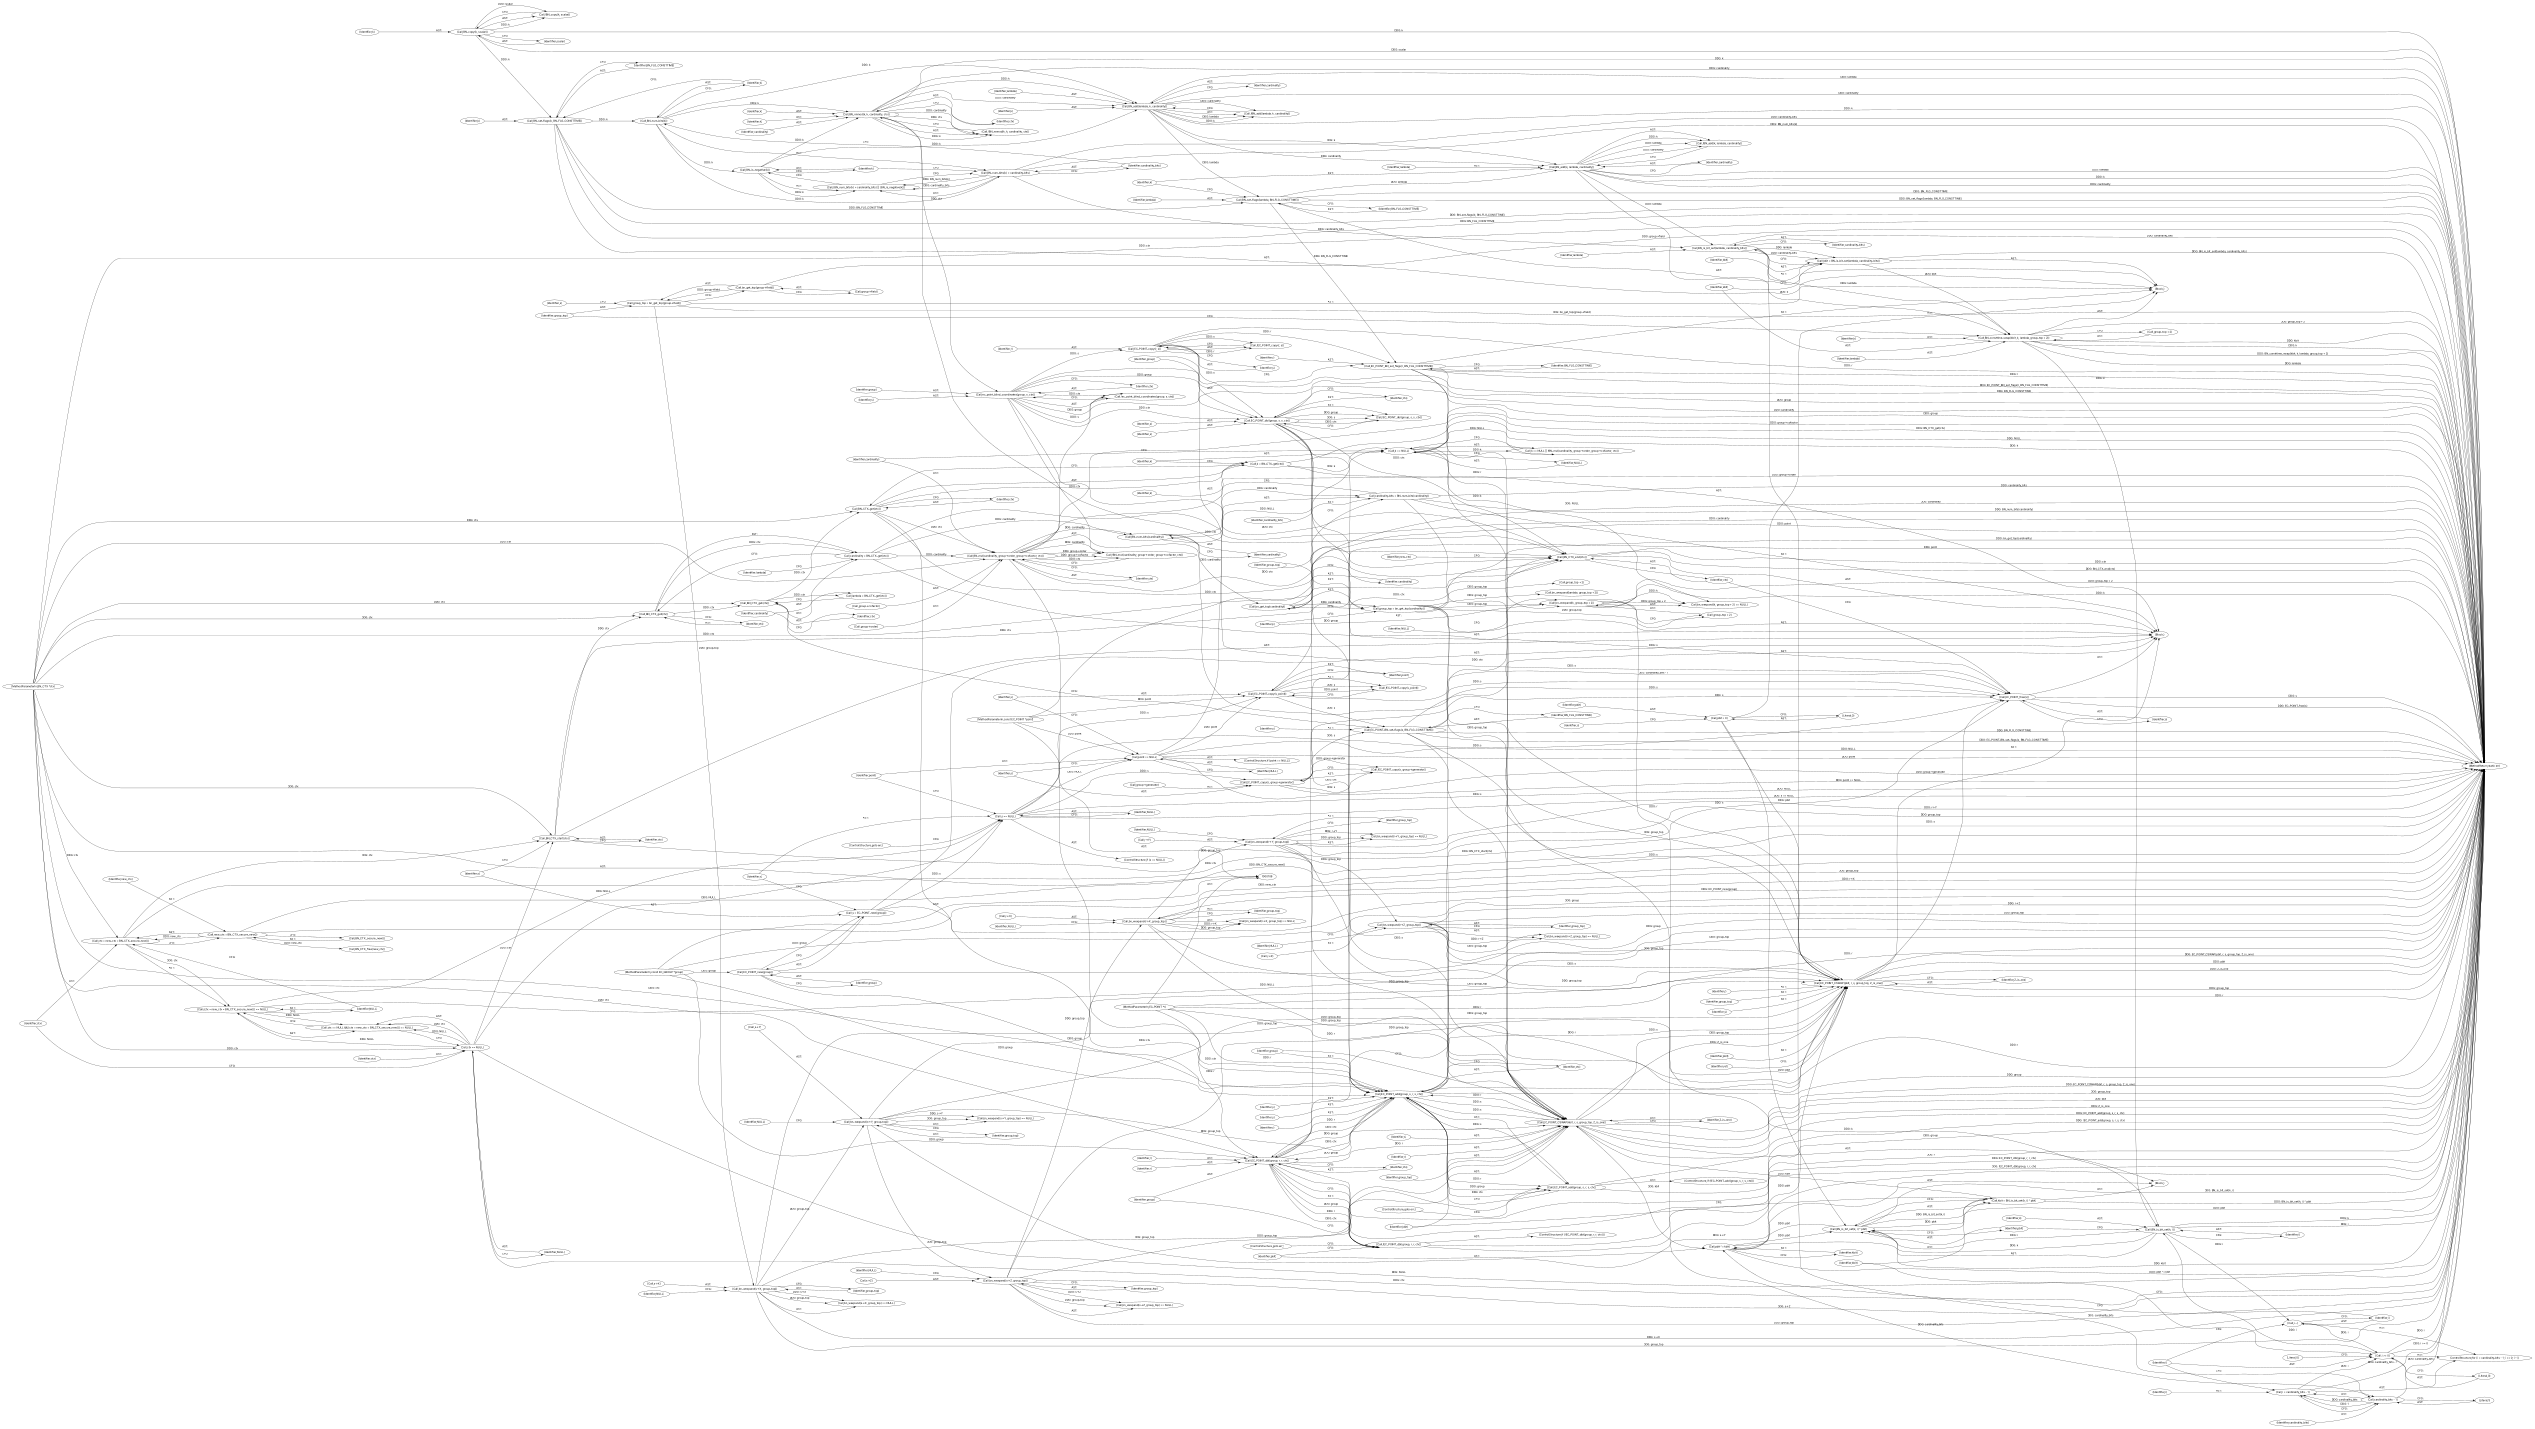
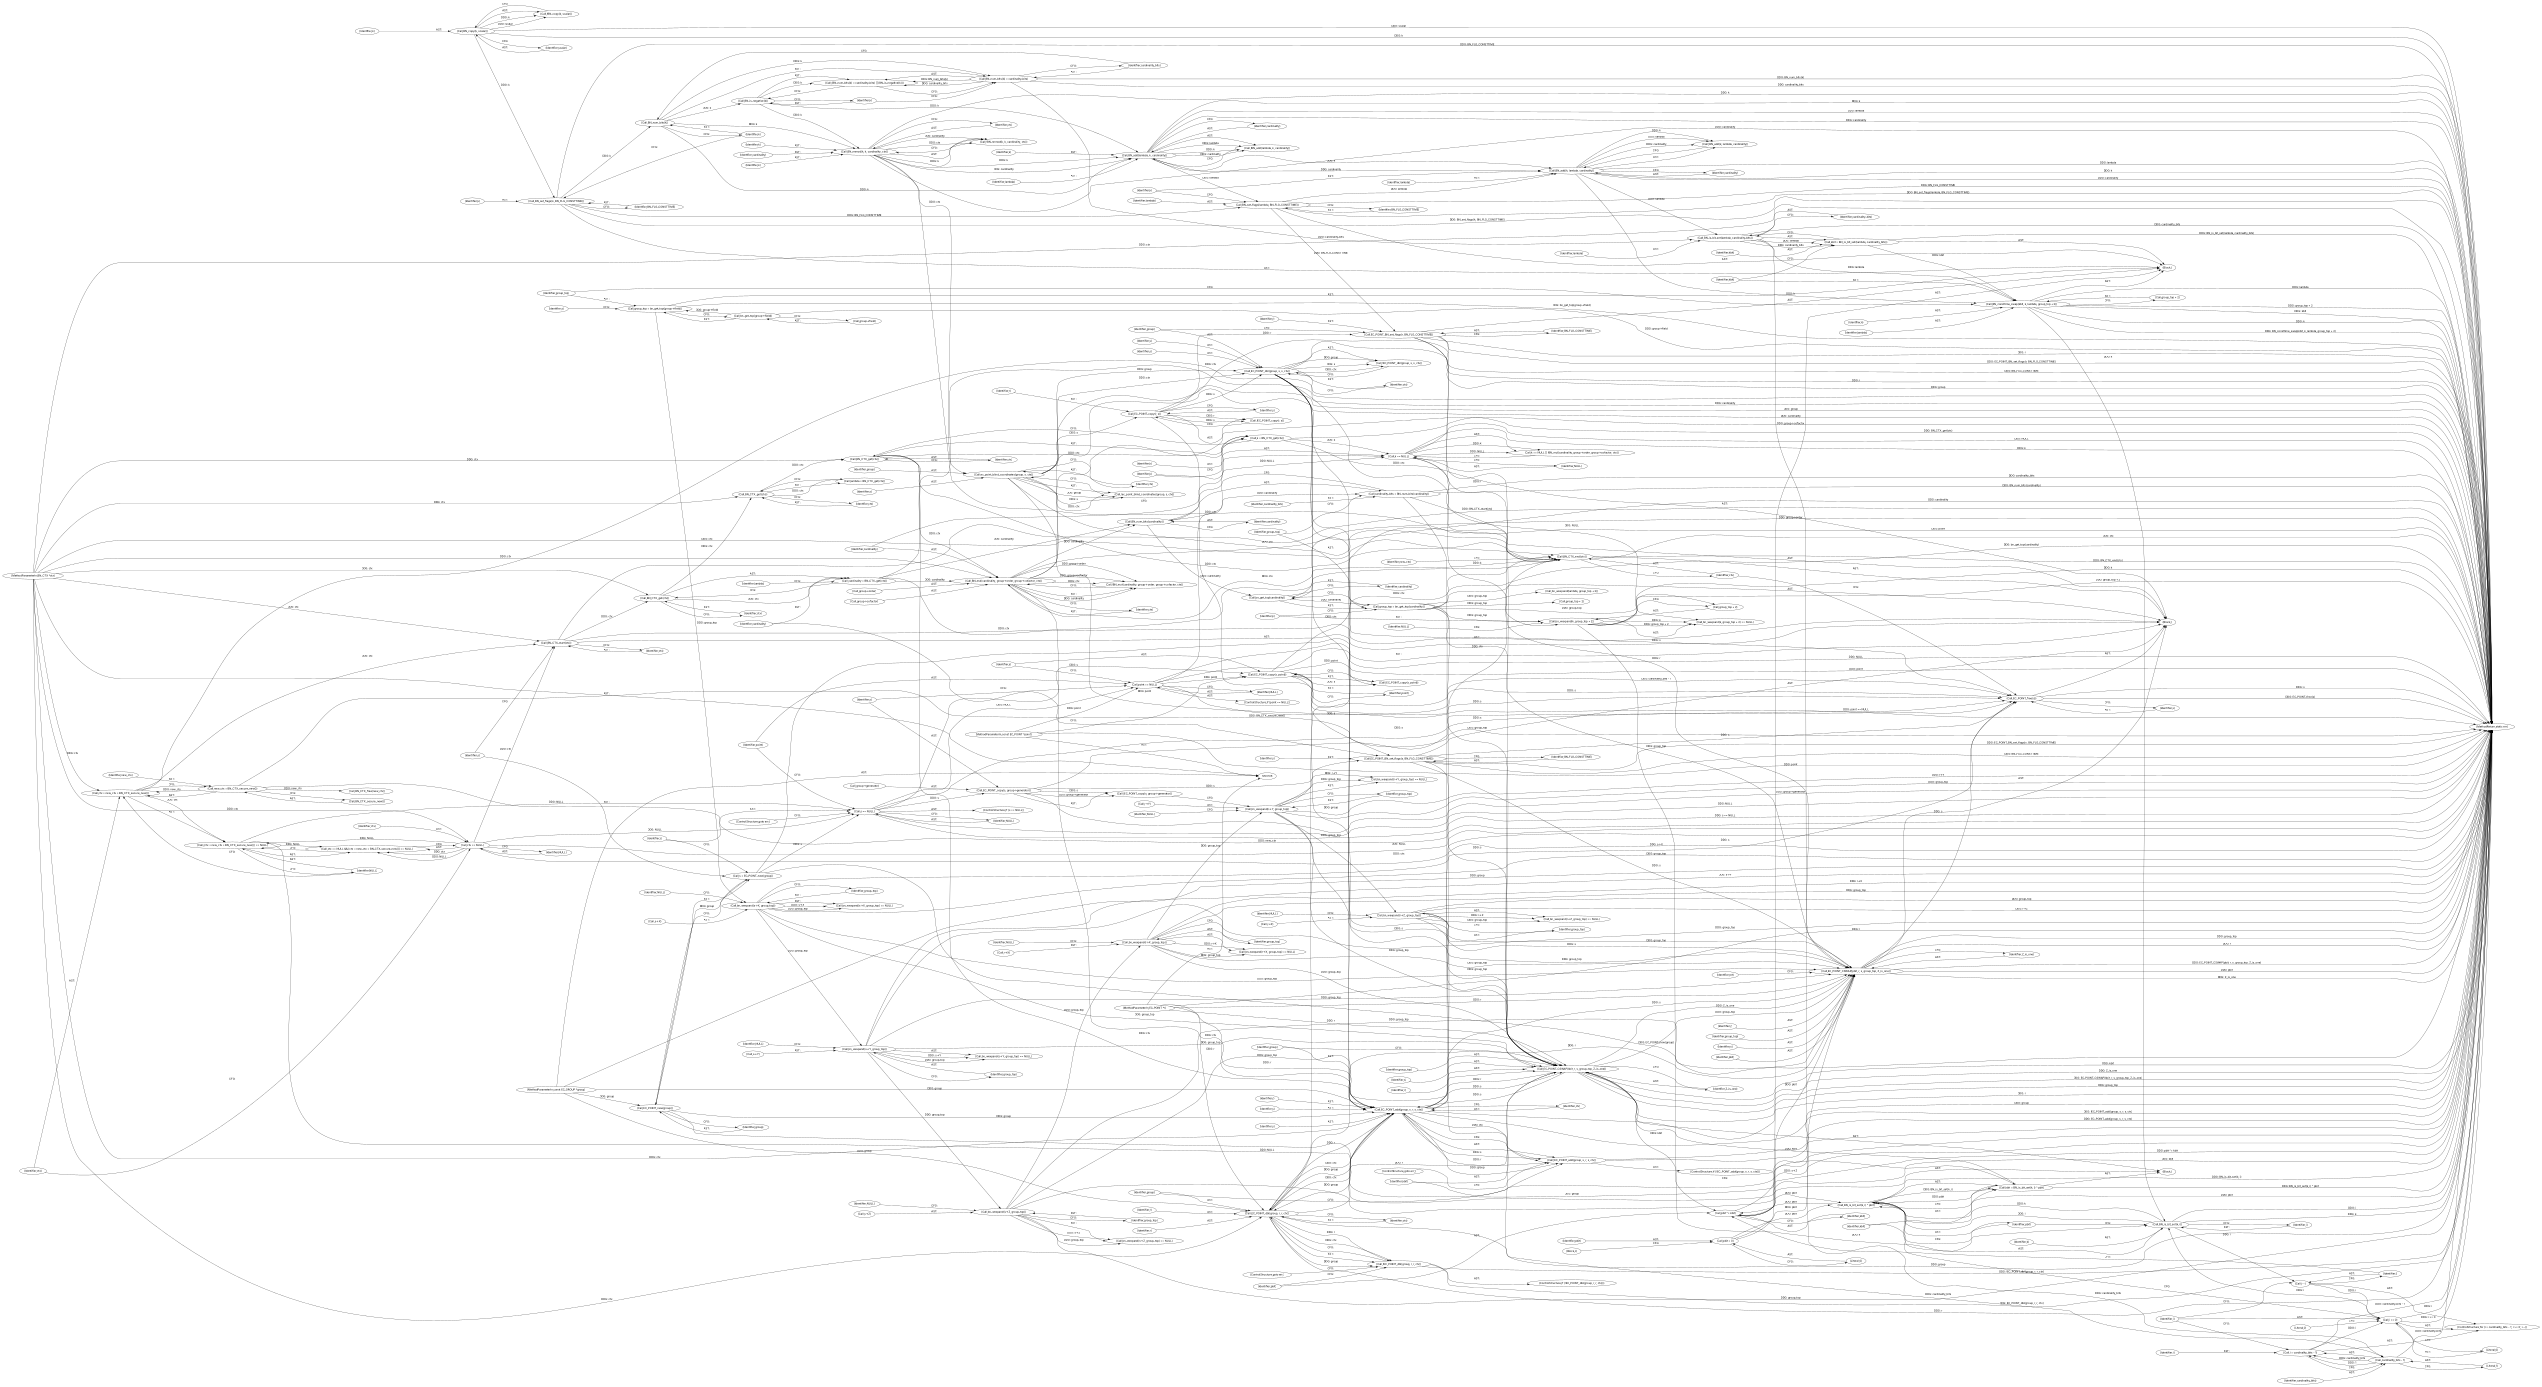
(1572, 726) -> (1572, 1251)
(1330, 769) -> (1210, 801)
